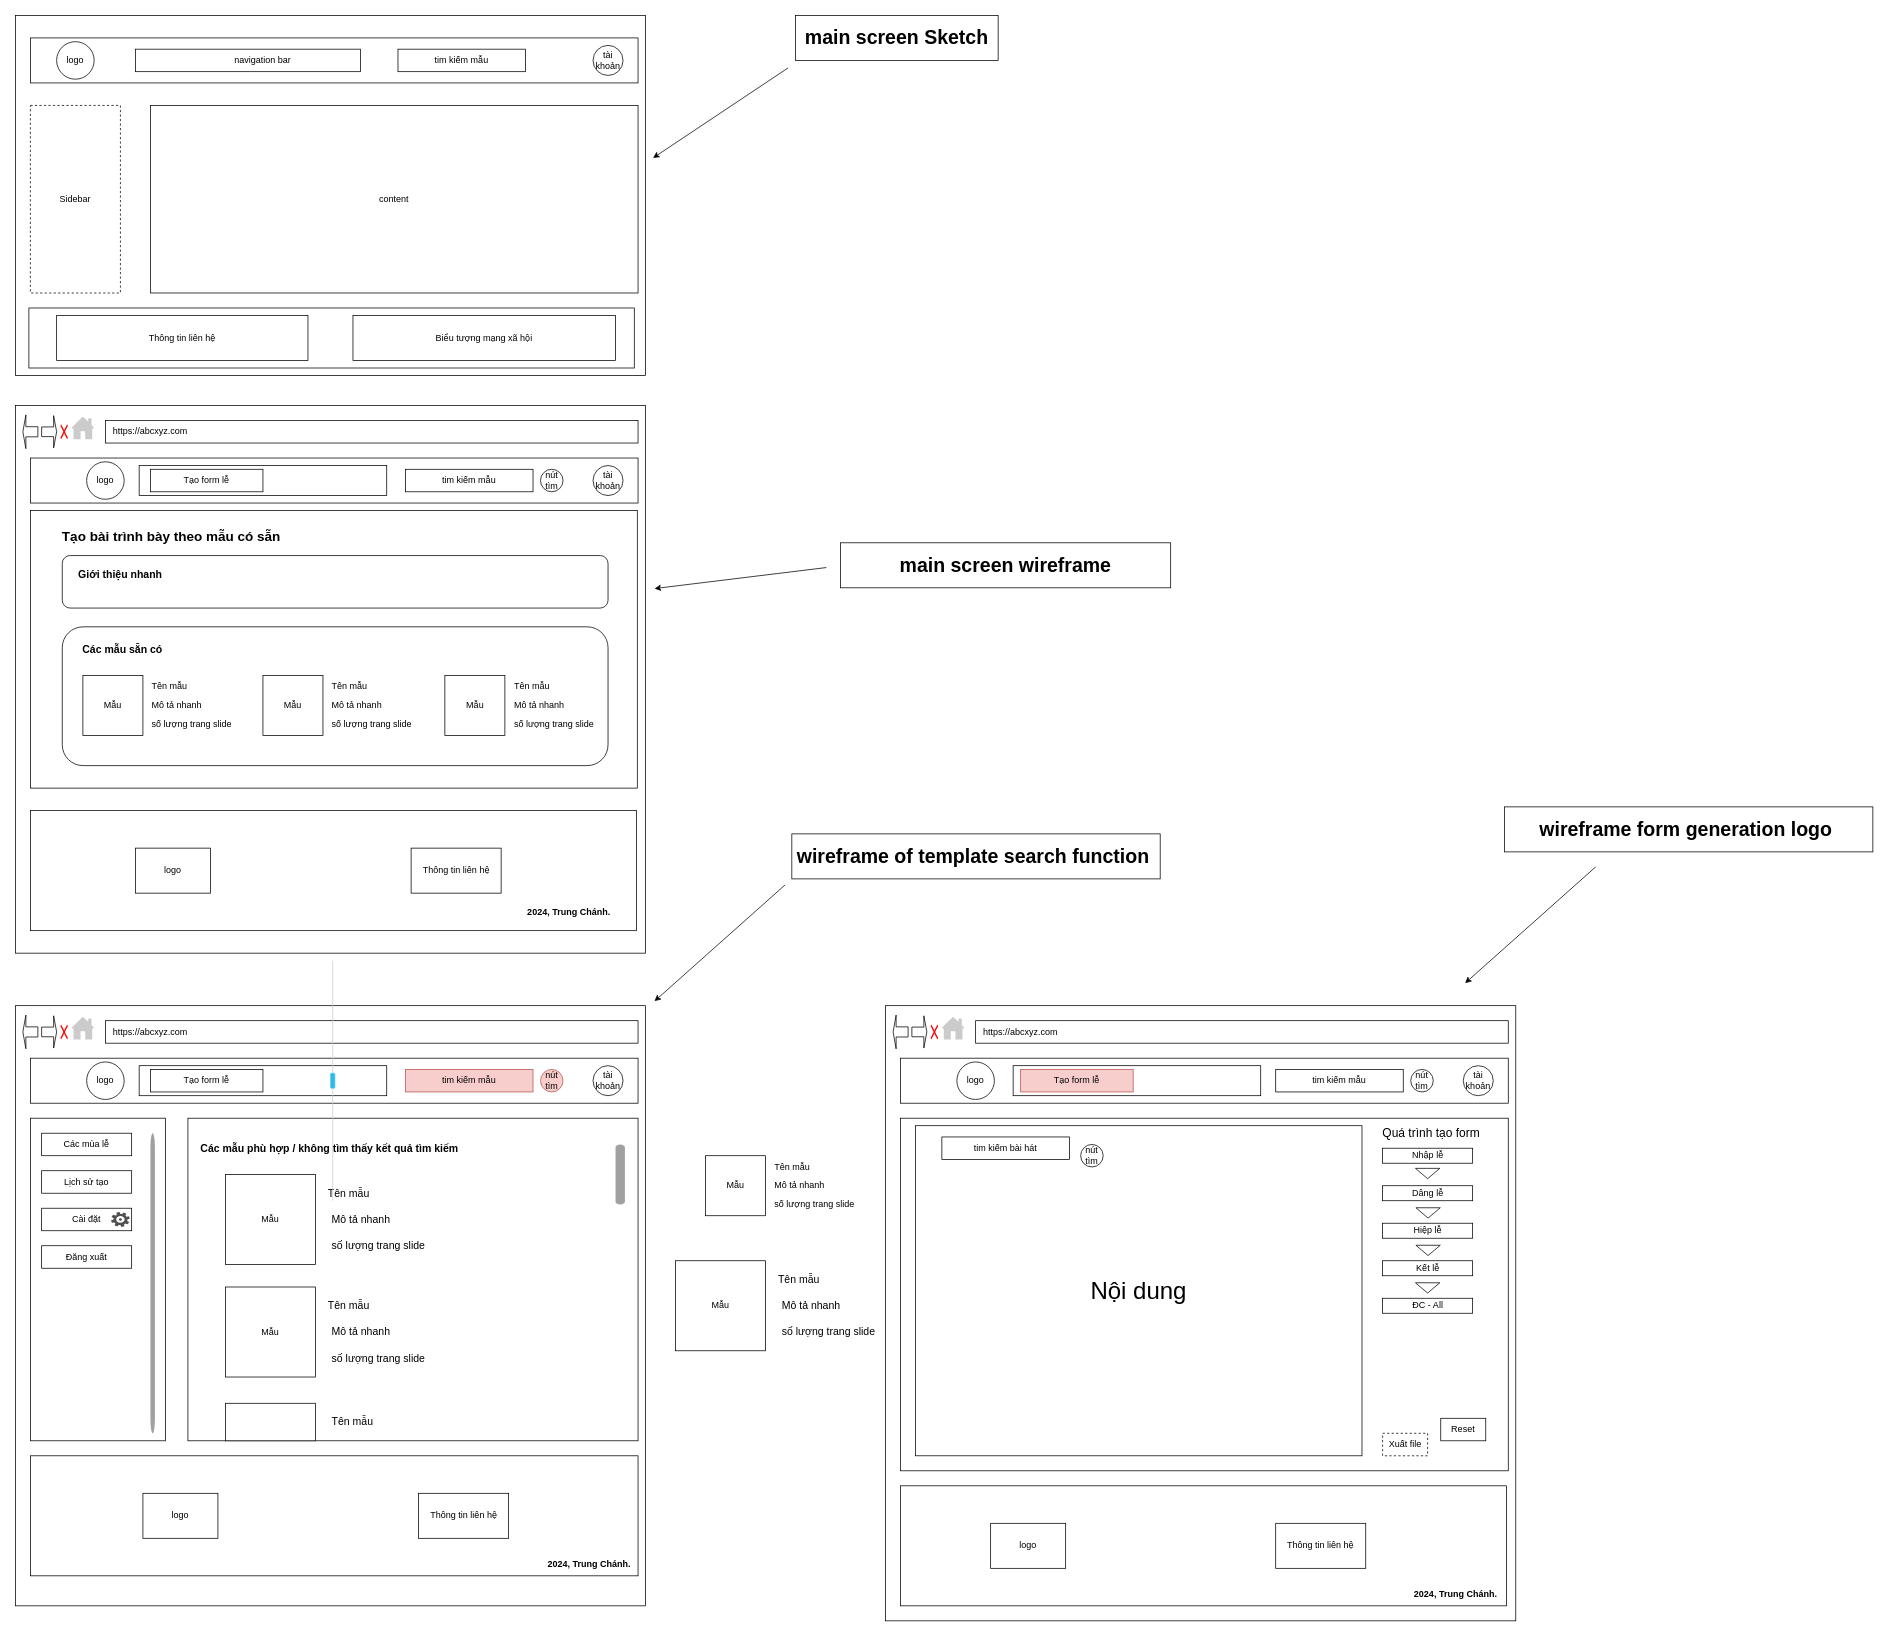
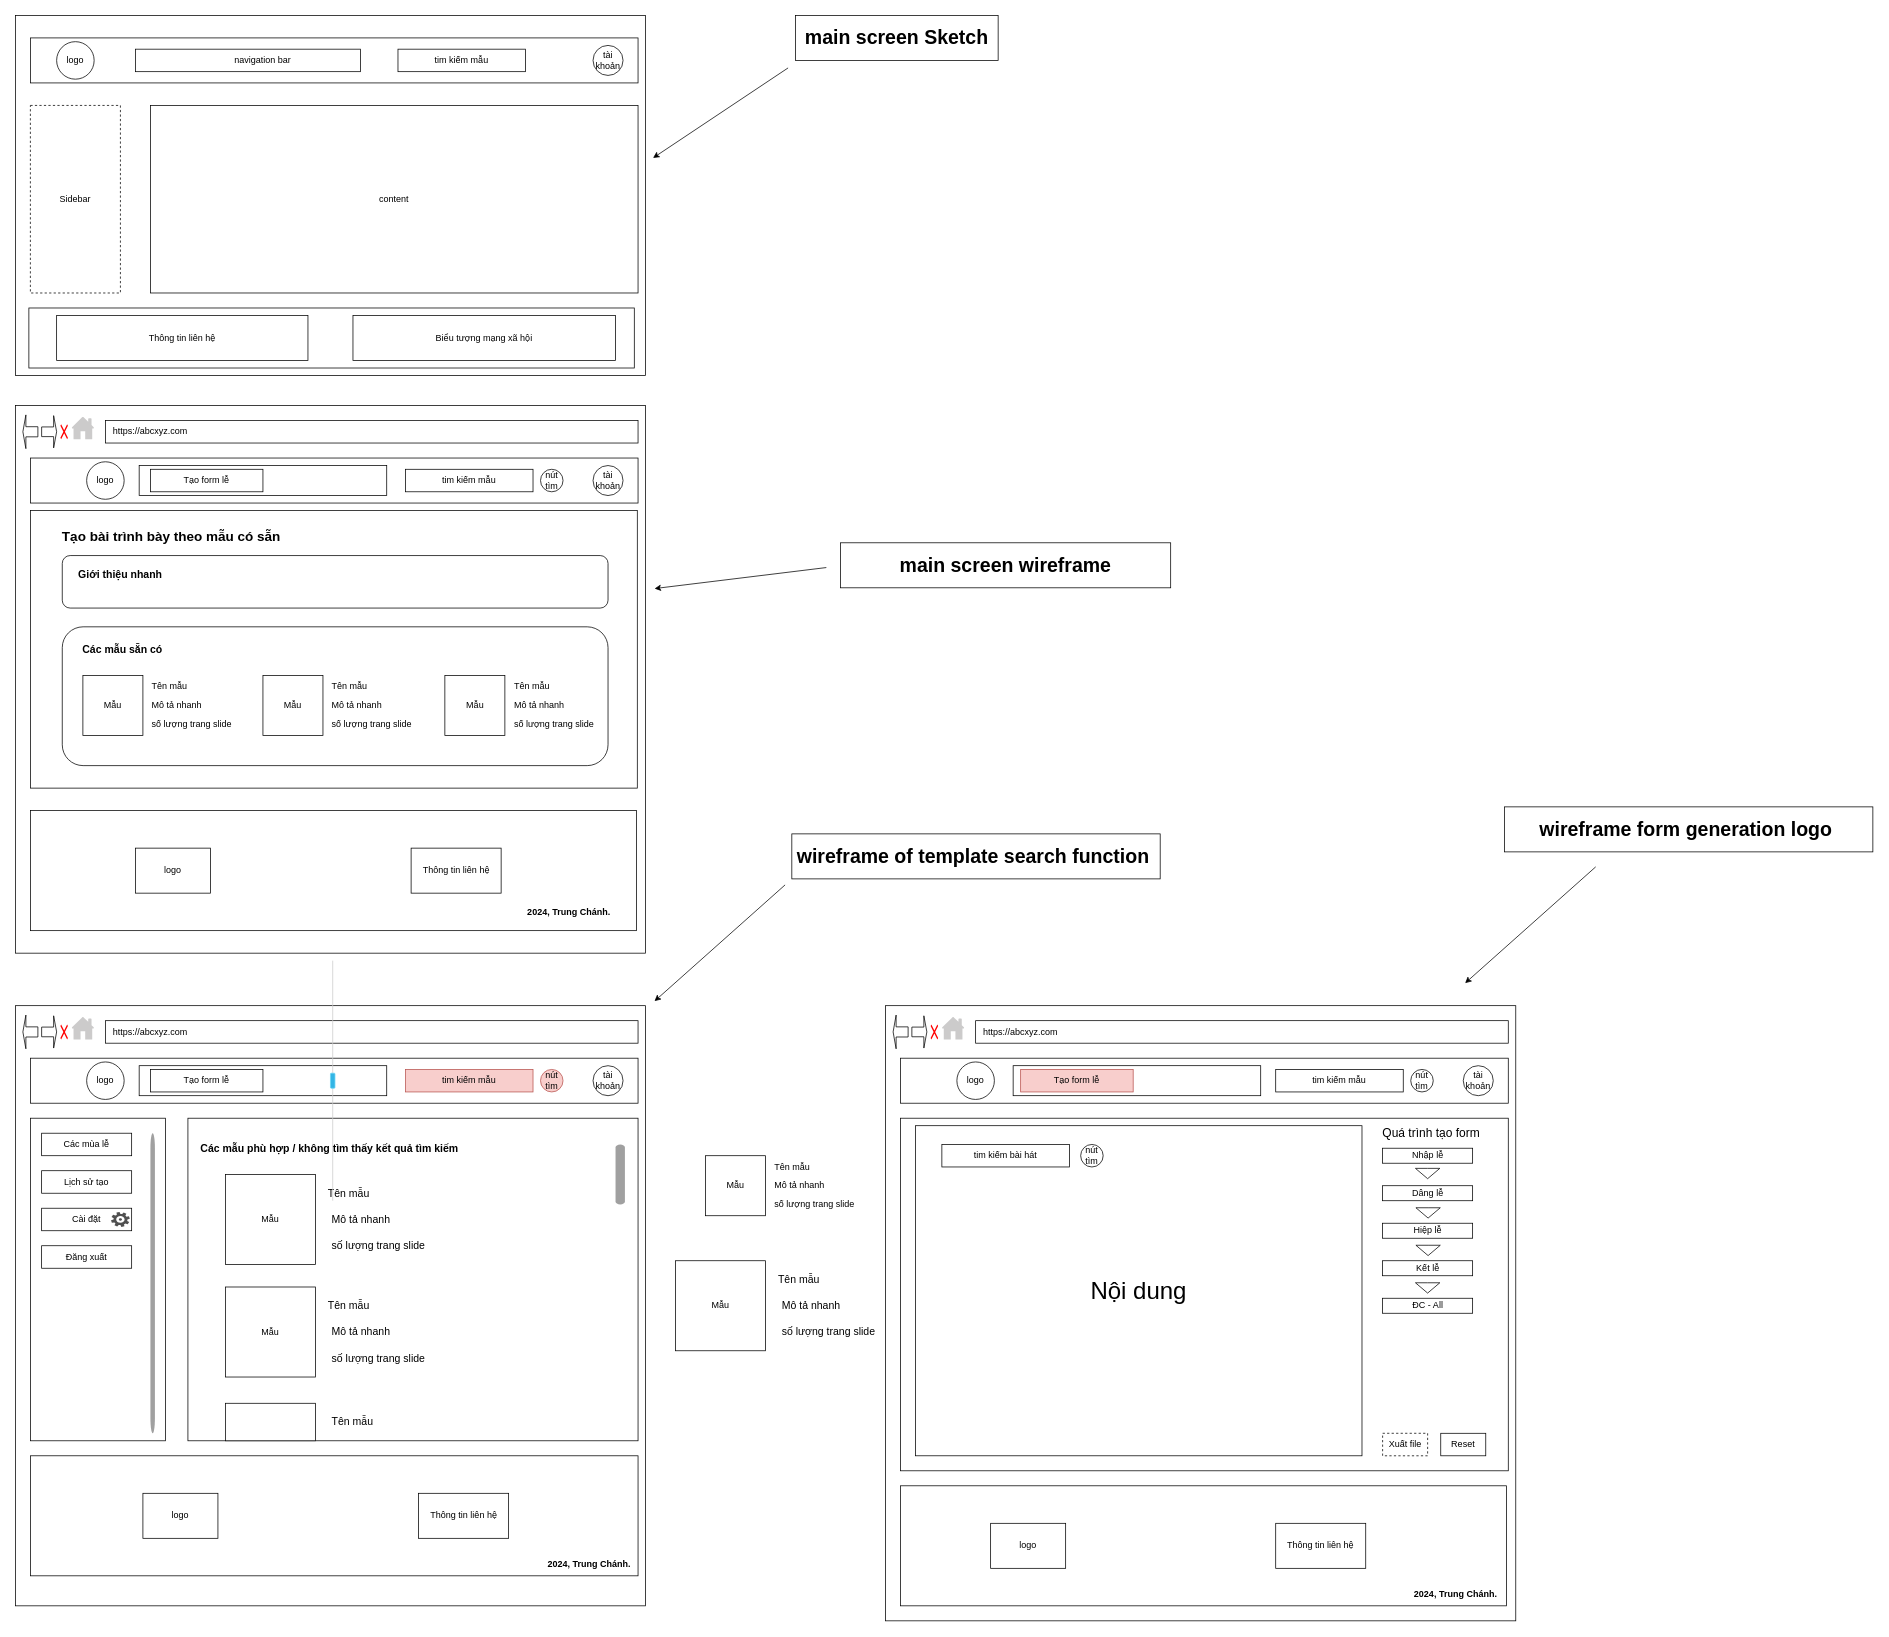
(1005, 1148) -> (1005, 1155)
(1463, 1429) -> (1463, 1444)
